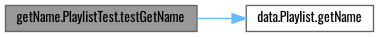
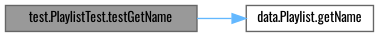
(101, 18) -> (101, 18)
